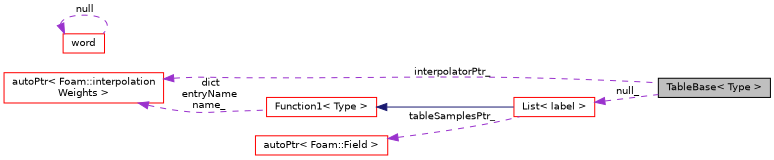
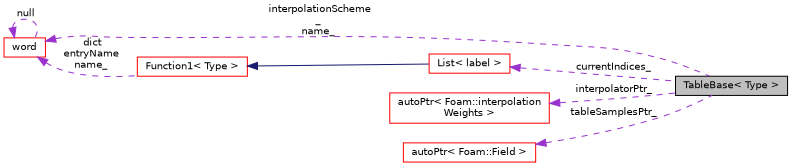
none -> (385, 37)
(627, 91) -> (612, 67)
(207, 112) -> (90, 76)
(459, 129) -> (631, 126)
